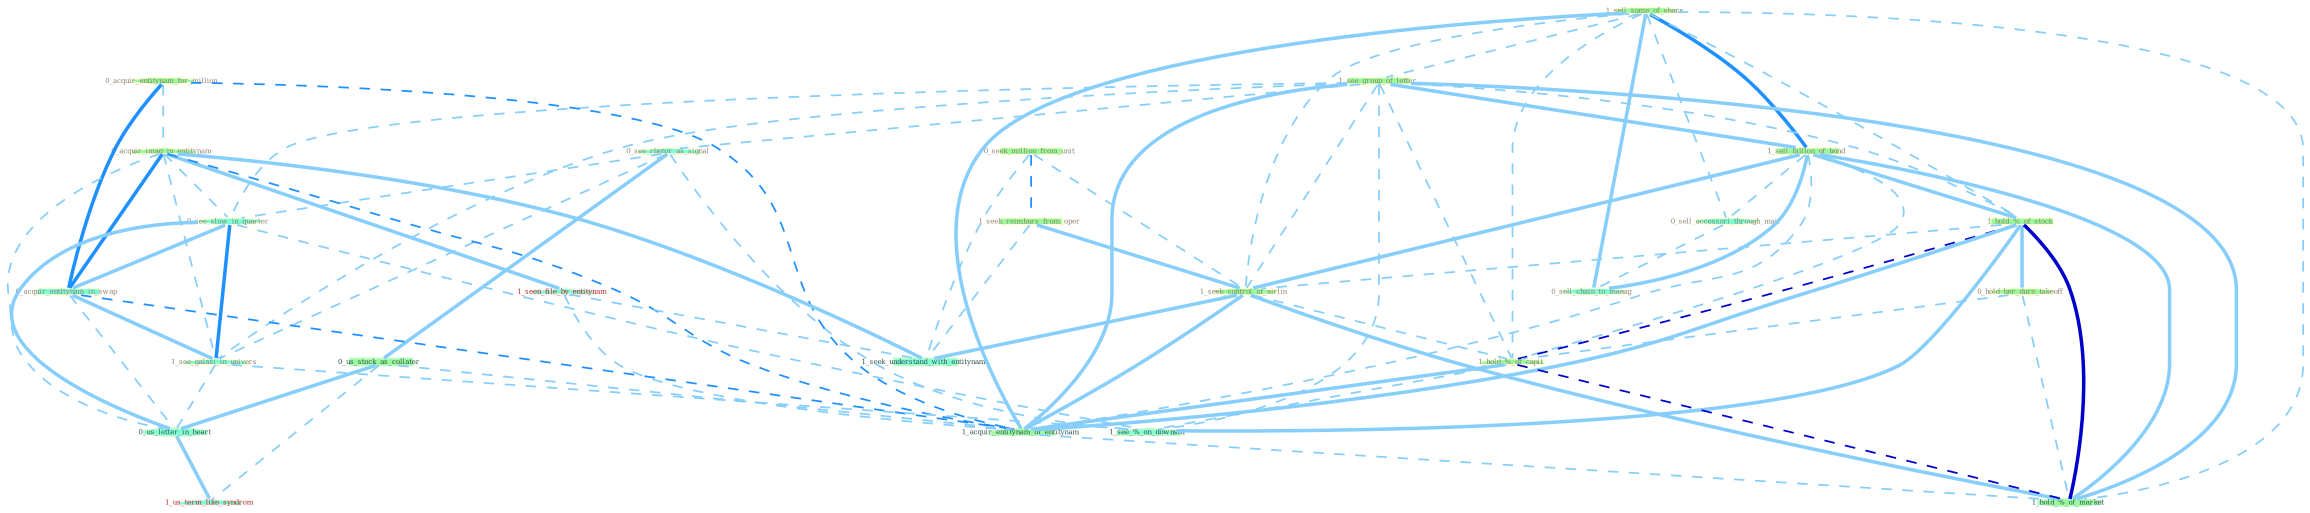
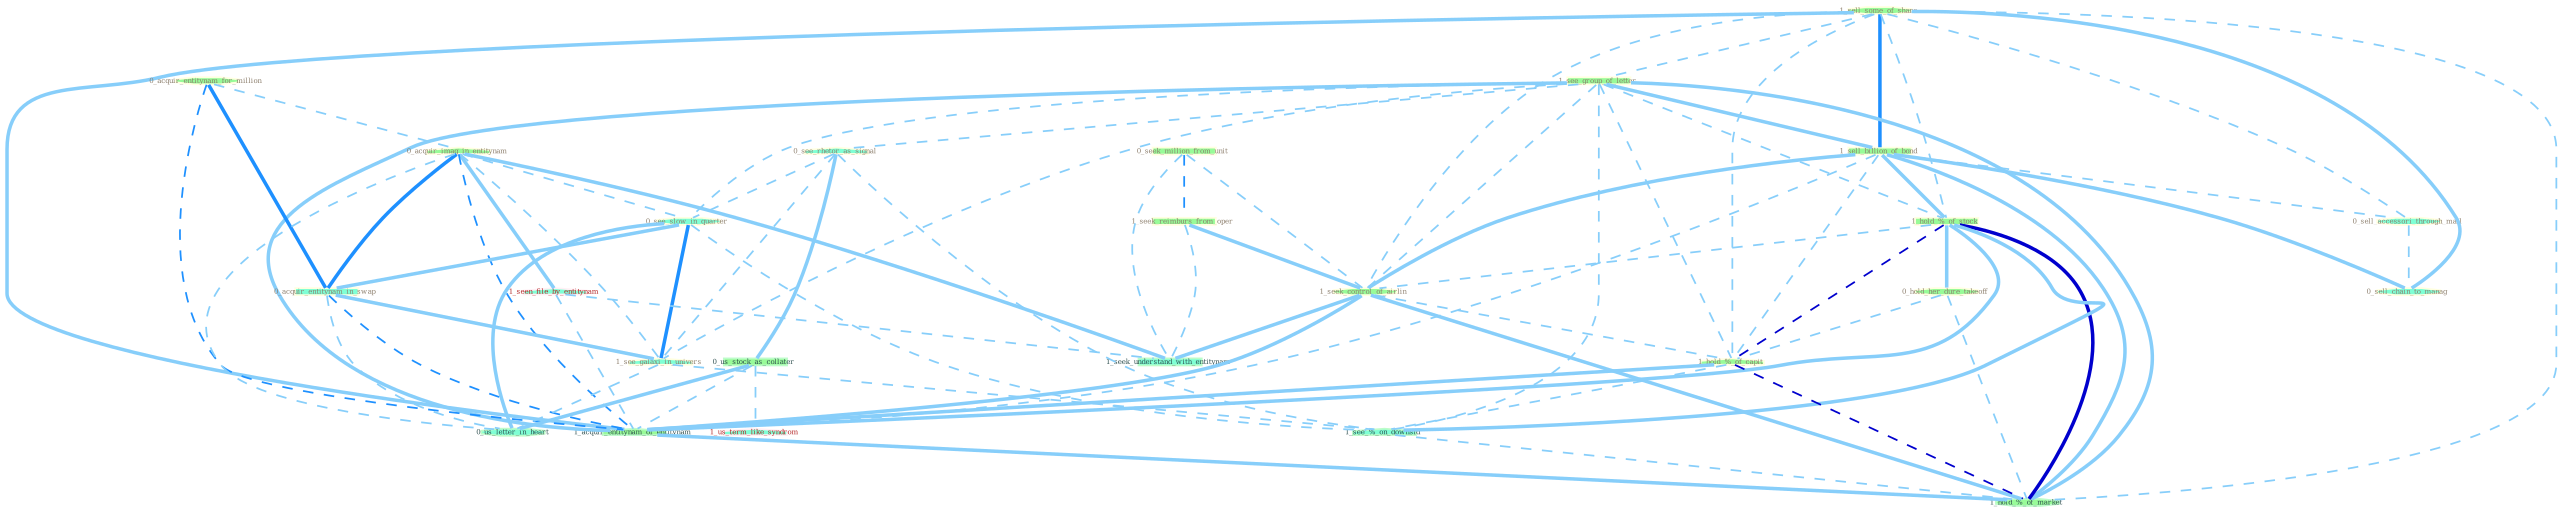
(193, 467) -> none
(1545, 467) -> (1332, 467)
none -> (1704, 467)
